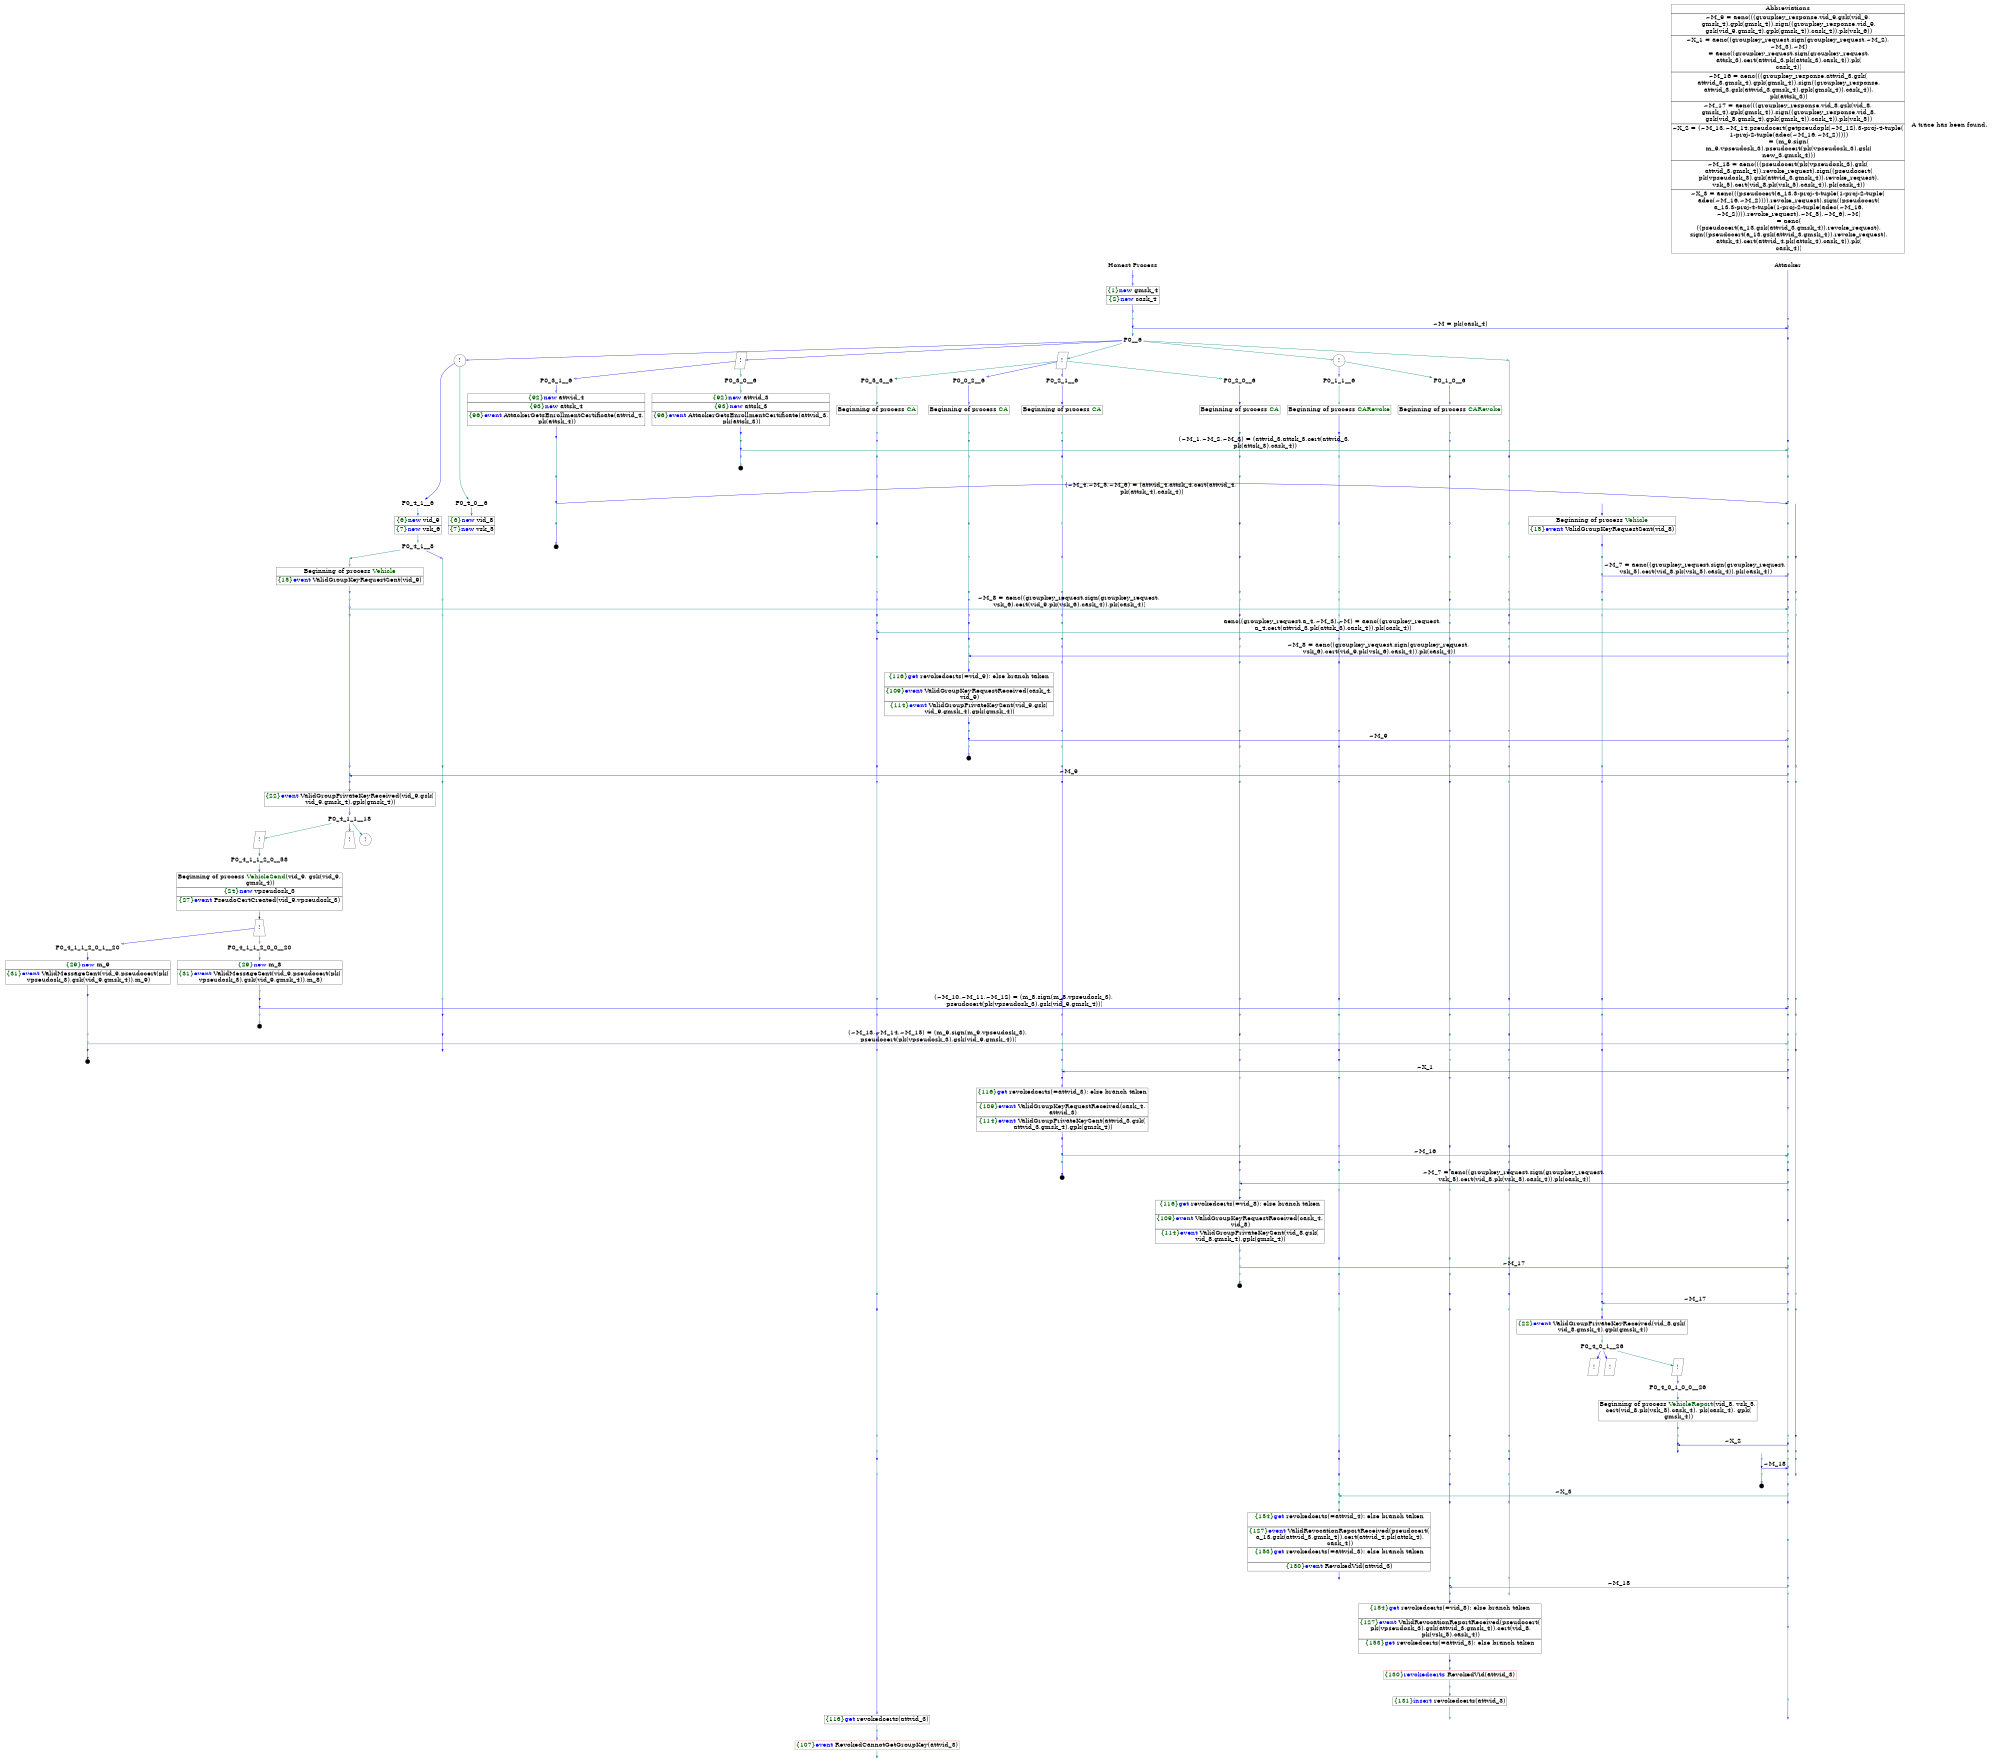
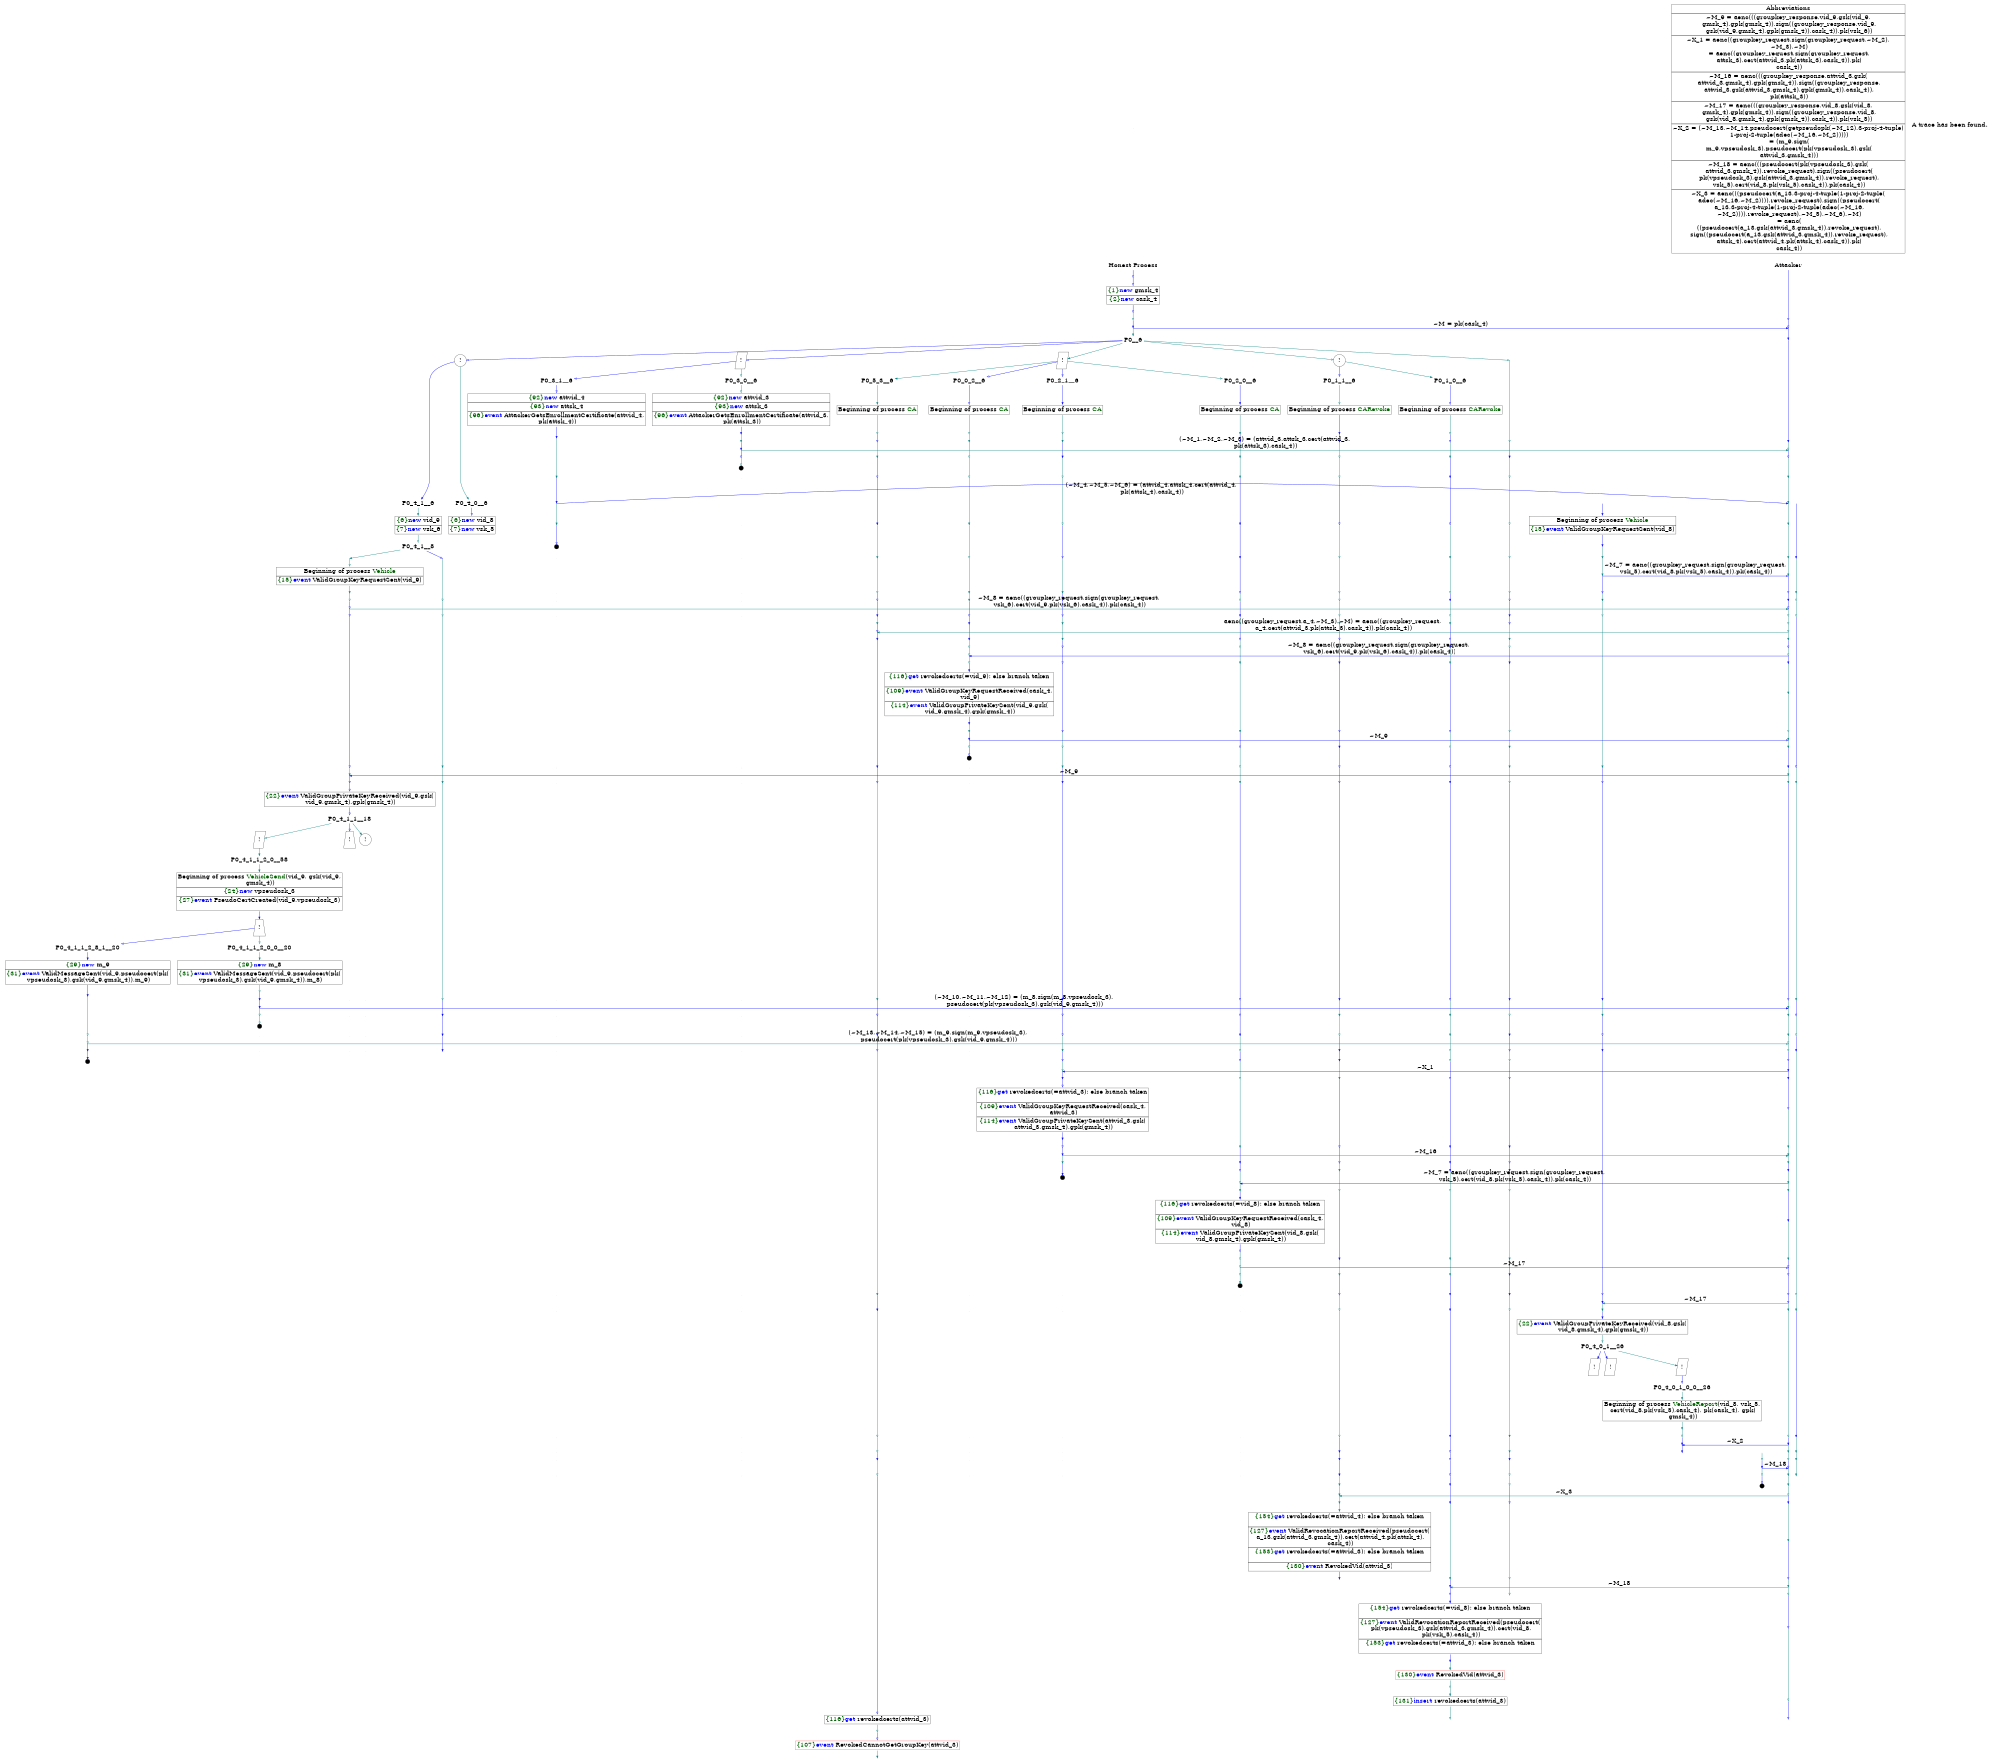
(1788, 155) -> (1788, 155)
(88, 948) -> (88, 948)
(1425, 1675) -> (1425, 1675)
